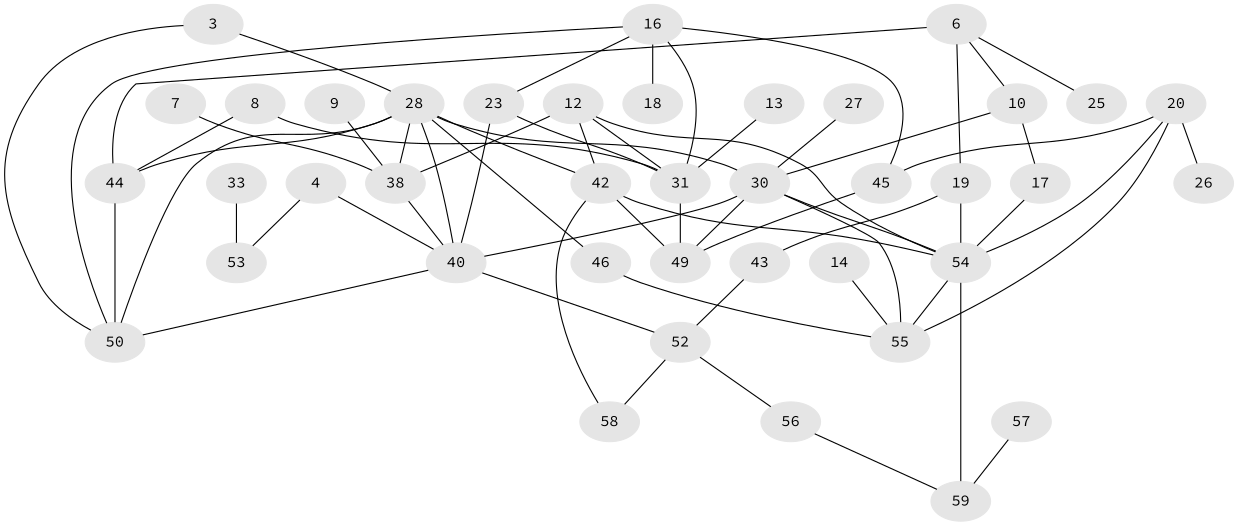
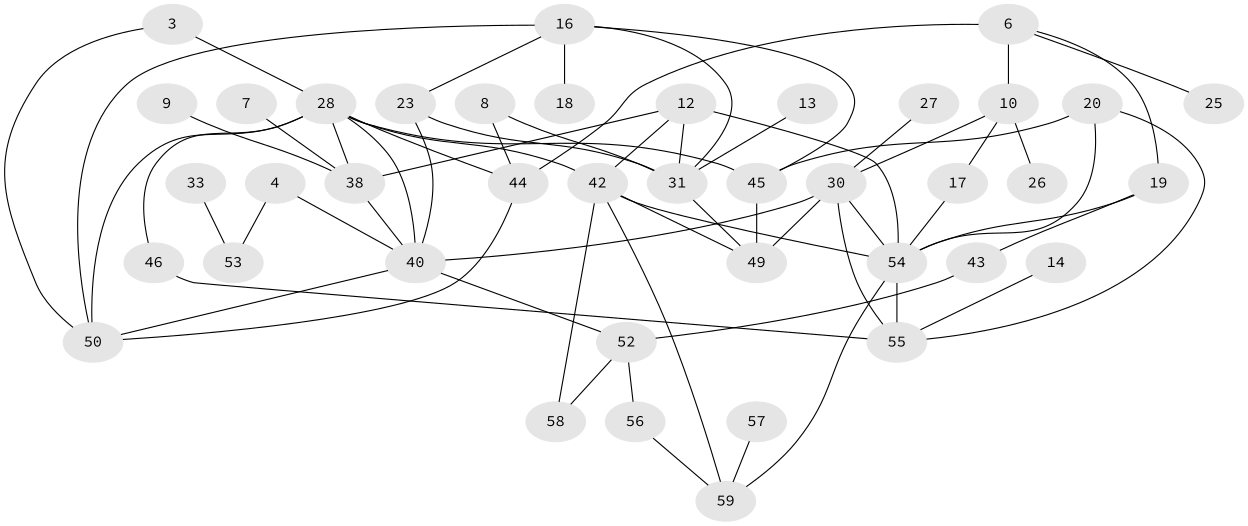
(1190, 143) -> (1023, 143)
(648, 148) -> (610, 145)
none -> (675, 346)
